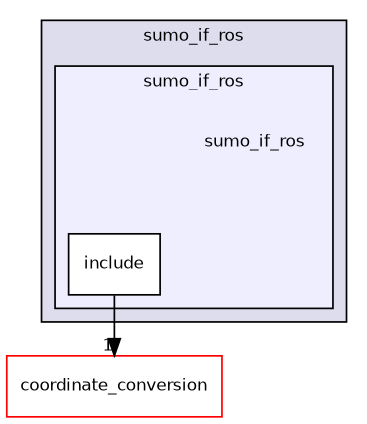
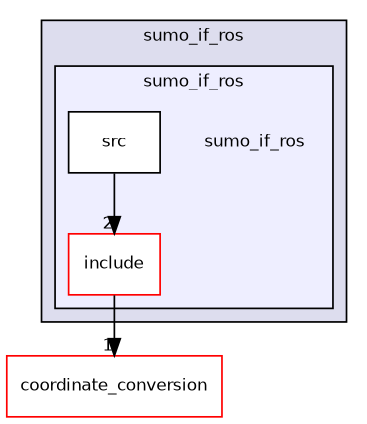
none -> (114, 142)
(114, 264) -> (114, 264)
